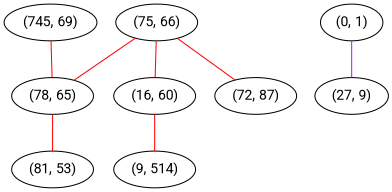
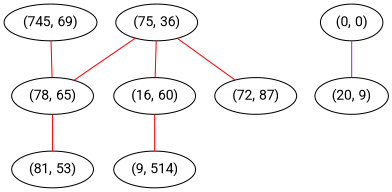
(157, 22) -> (157, 22)
(352, 22) -> (352, 22)
(352, 96) -> (352, 96)
